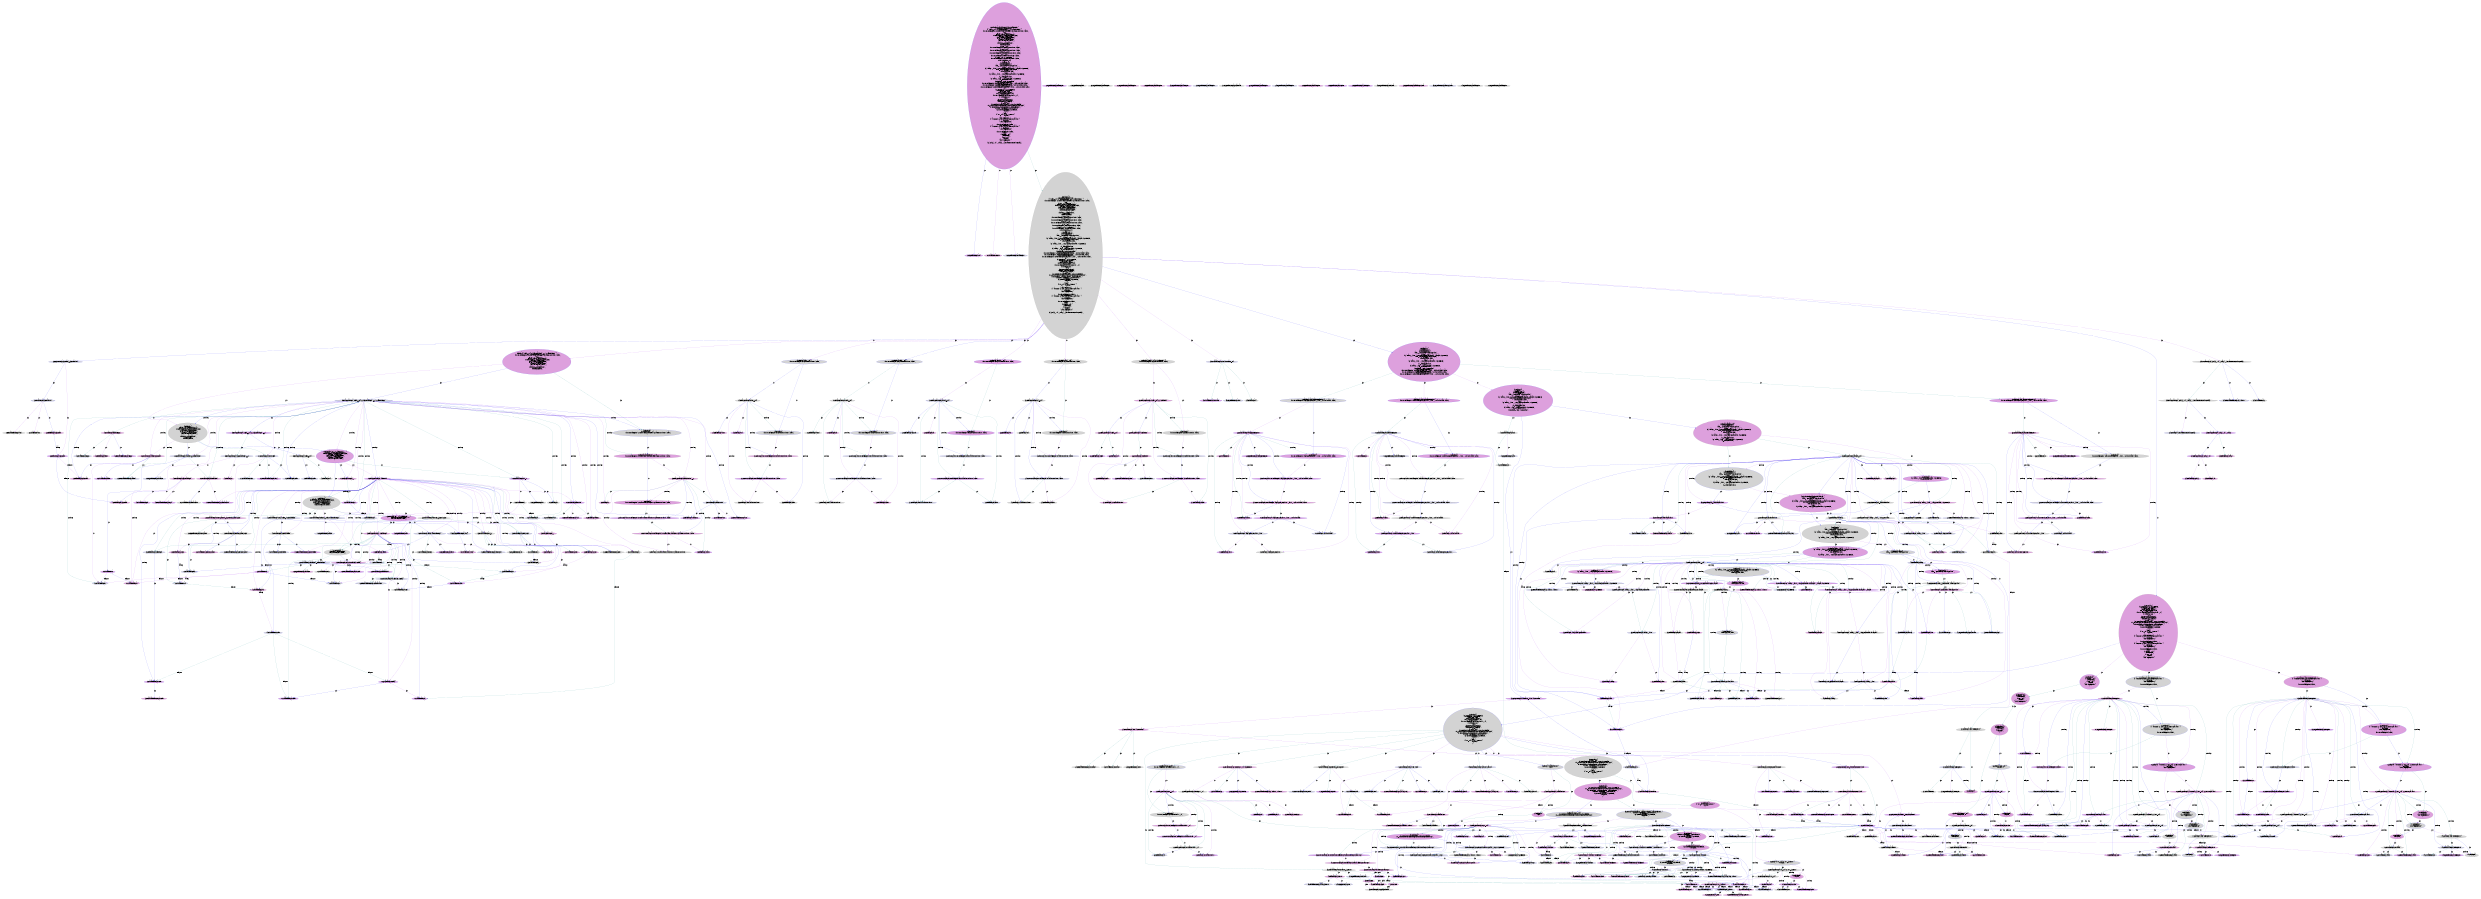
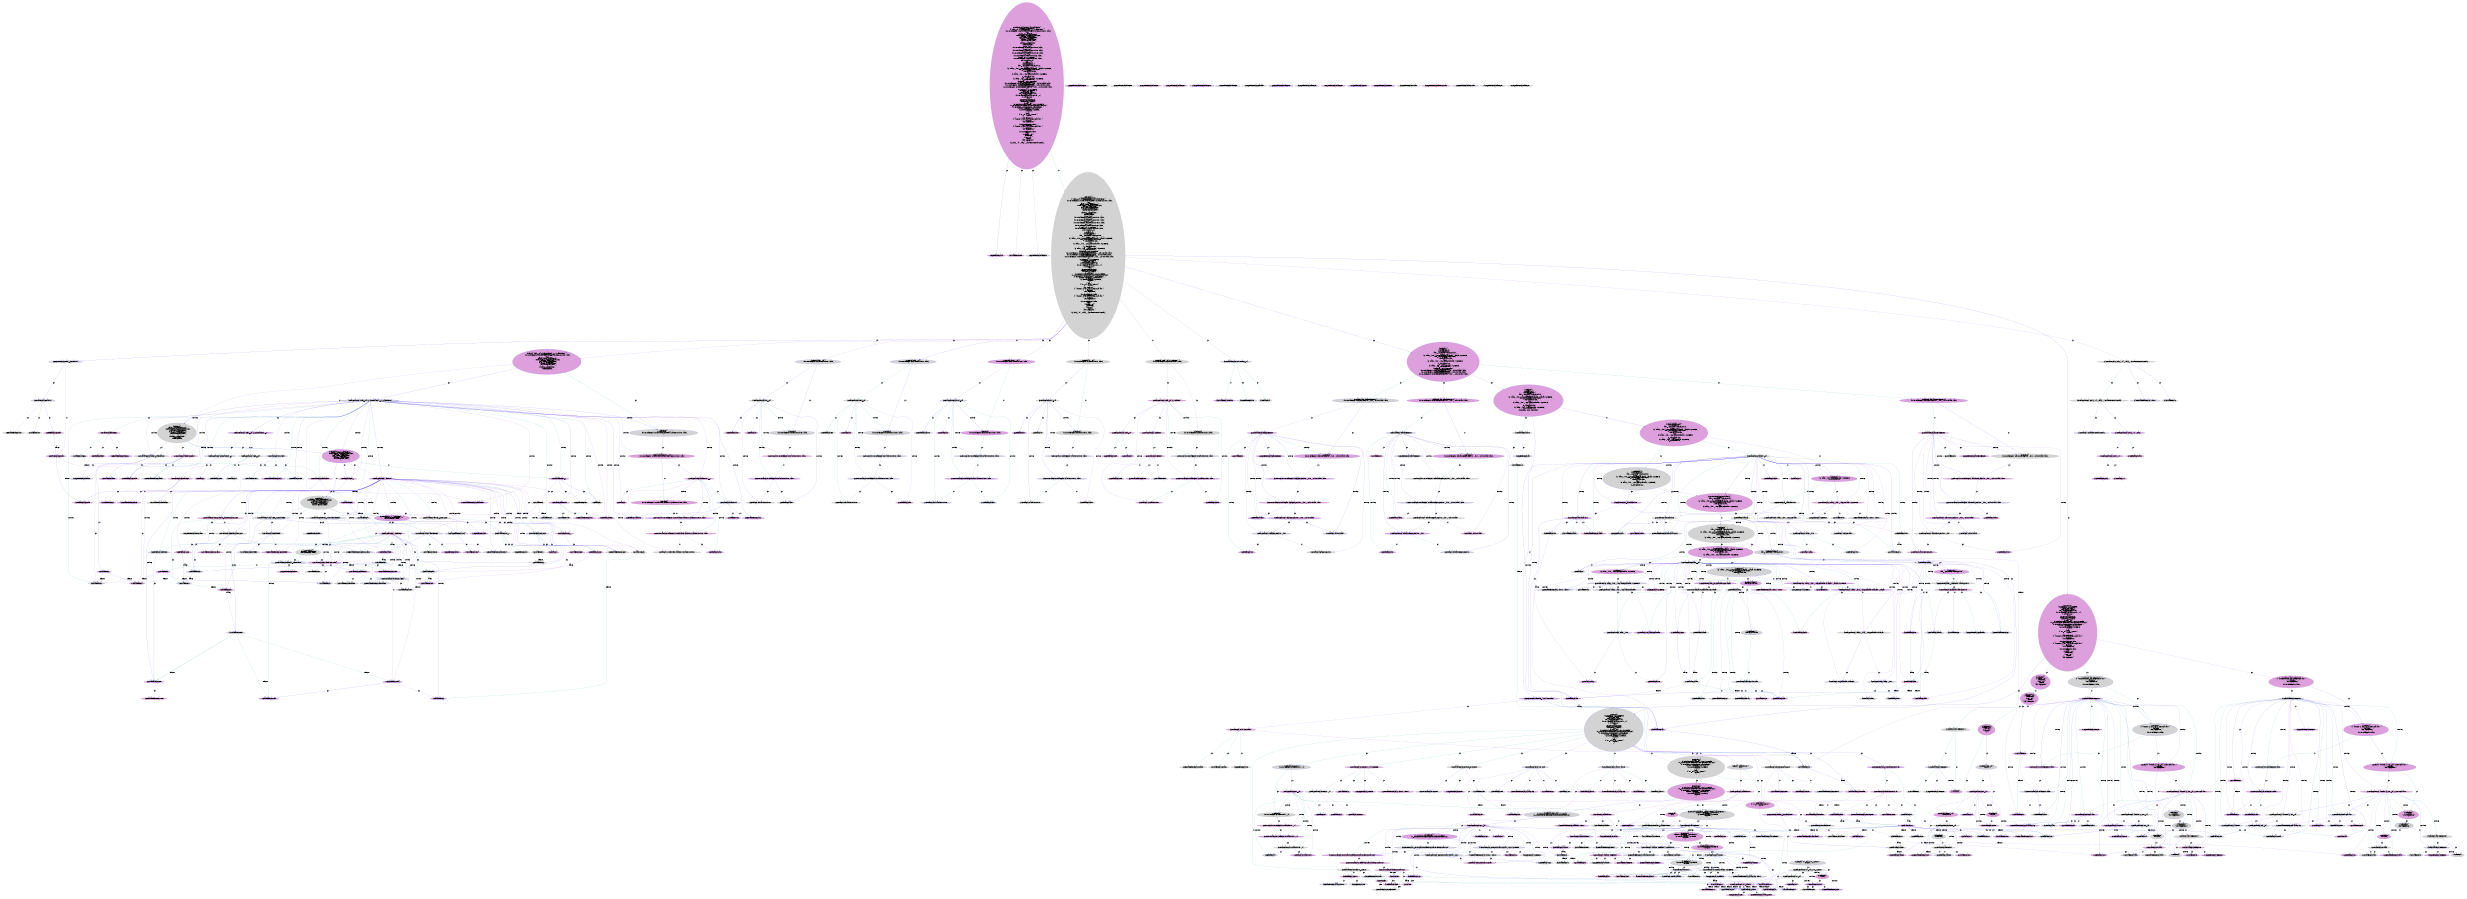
none -> (346, 583)
